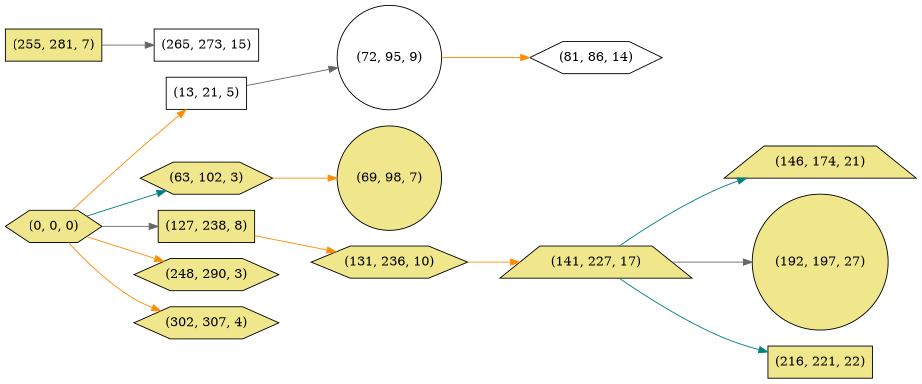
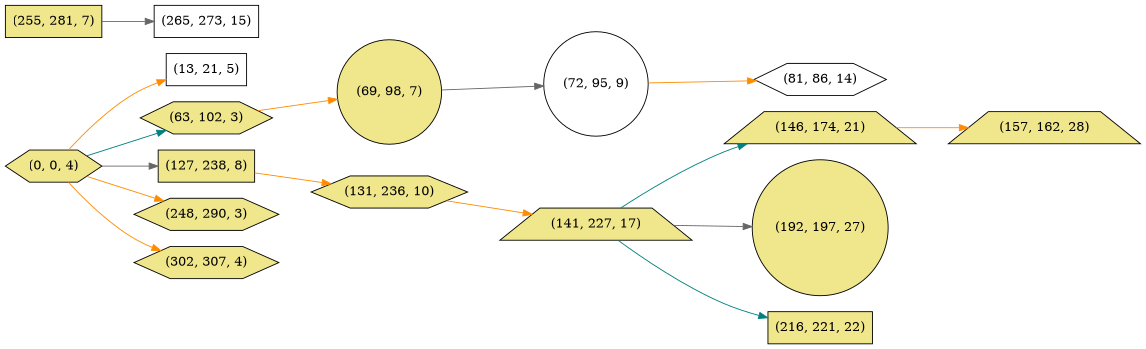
(288, 77) -> (488, 88)
none -> (1044, 128)
(54, 226) -> (54, 166)
